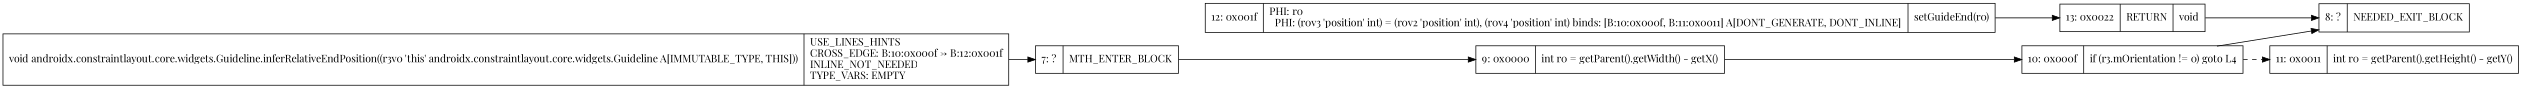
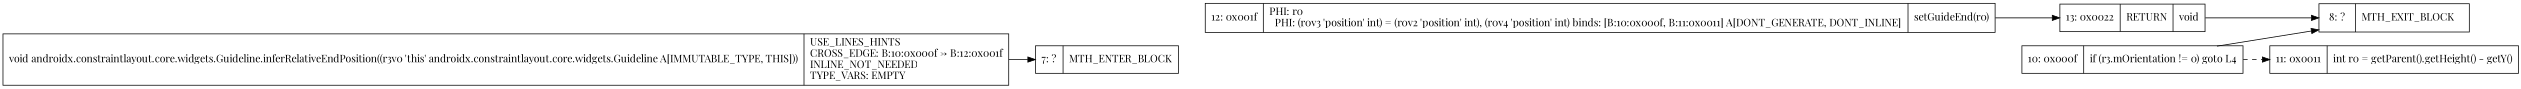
(2408, 17) -> (2408, 17)
(1600, 60) -> none
